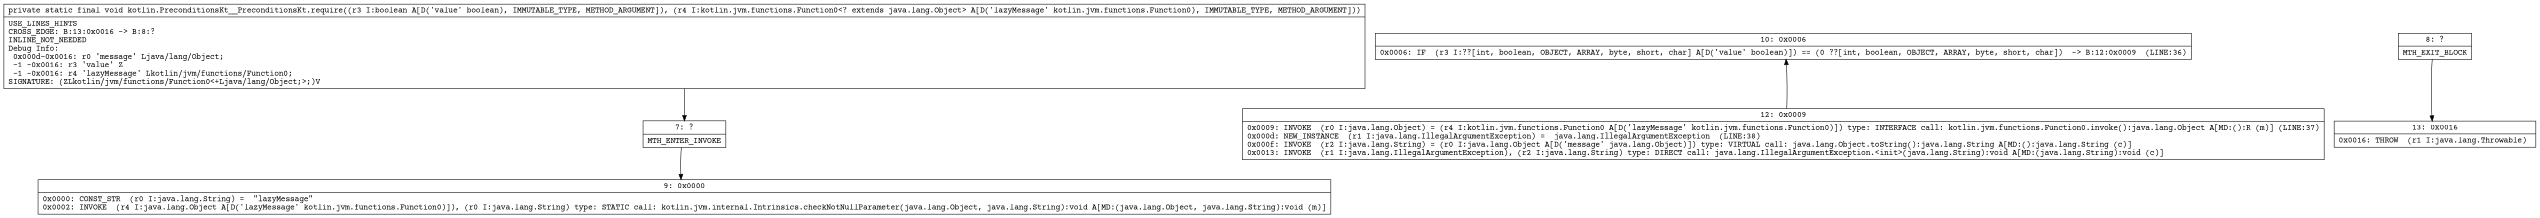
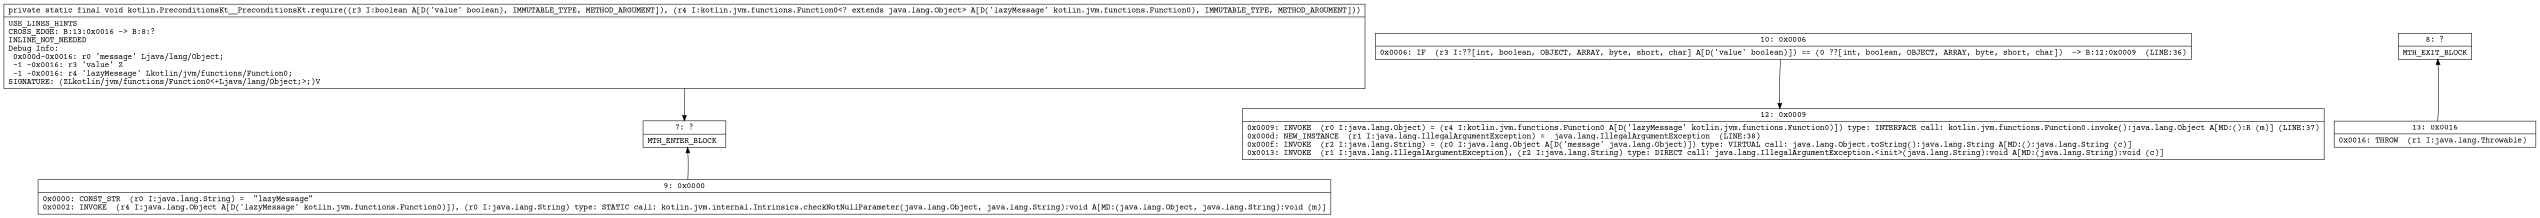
(1787, 87) -> (1780, 81)
(2431, 87) -> (2439, 93)
(684, 141) -> (682, 141)
(681, 161) -> (688, 166)
